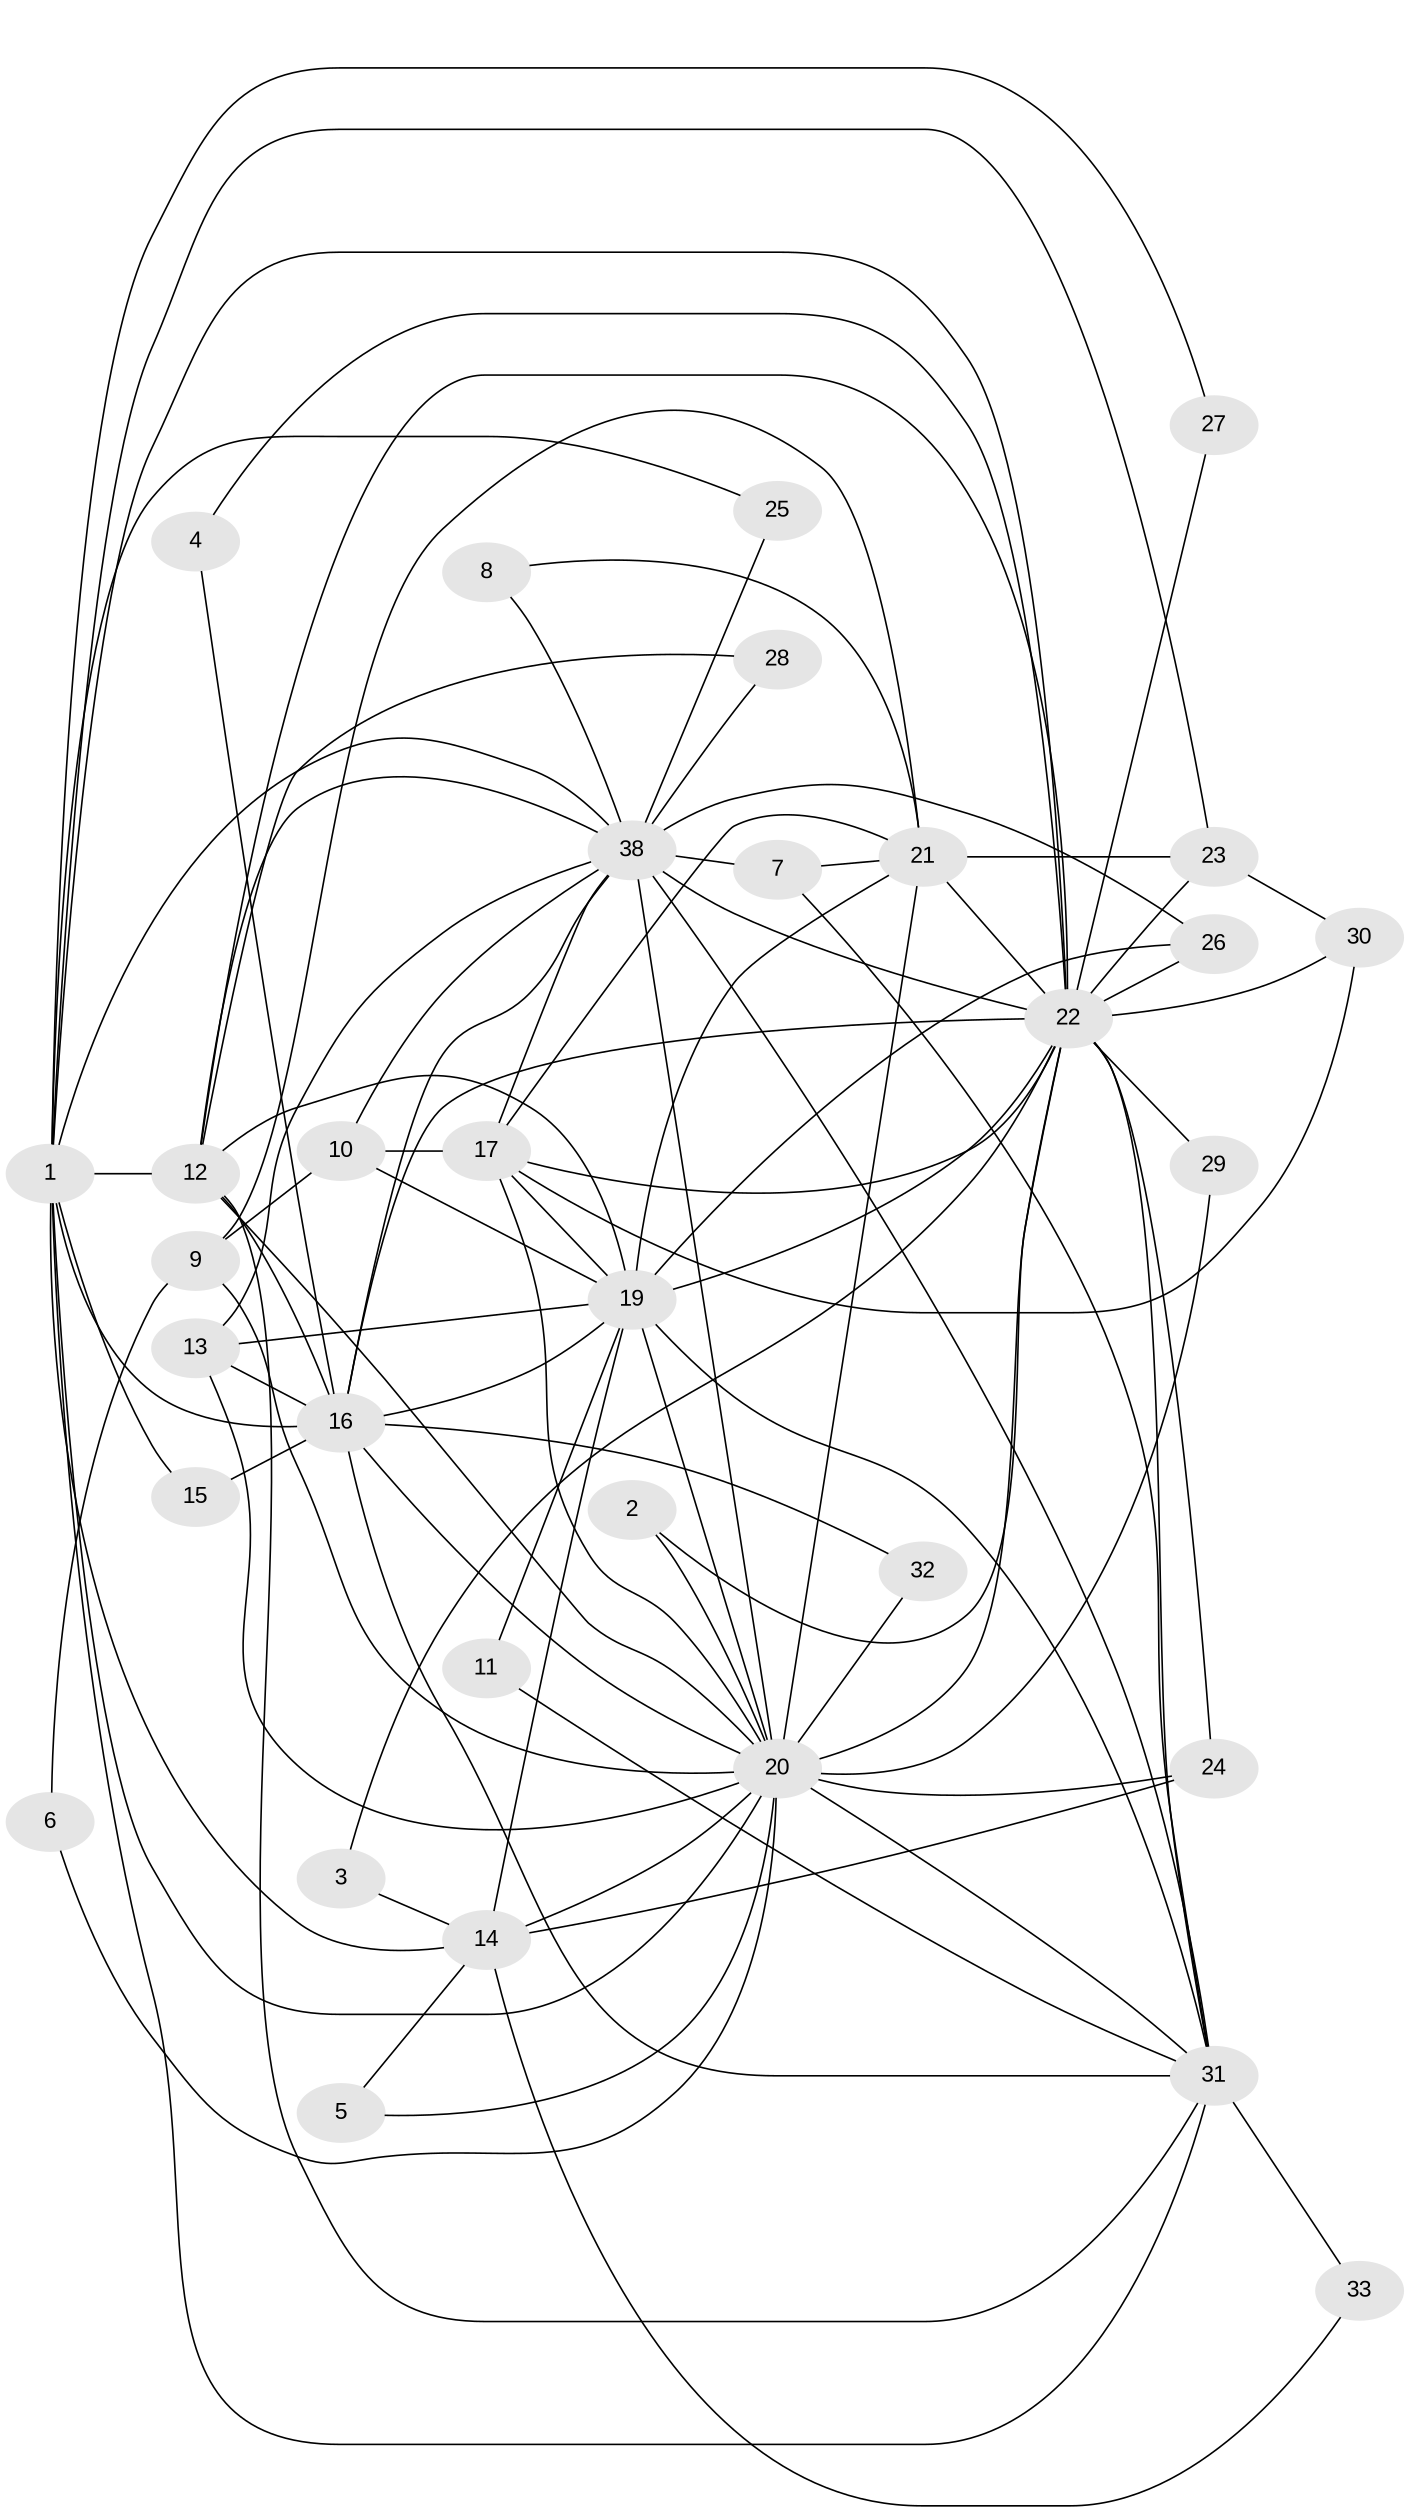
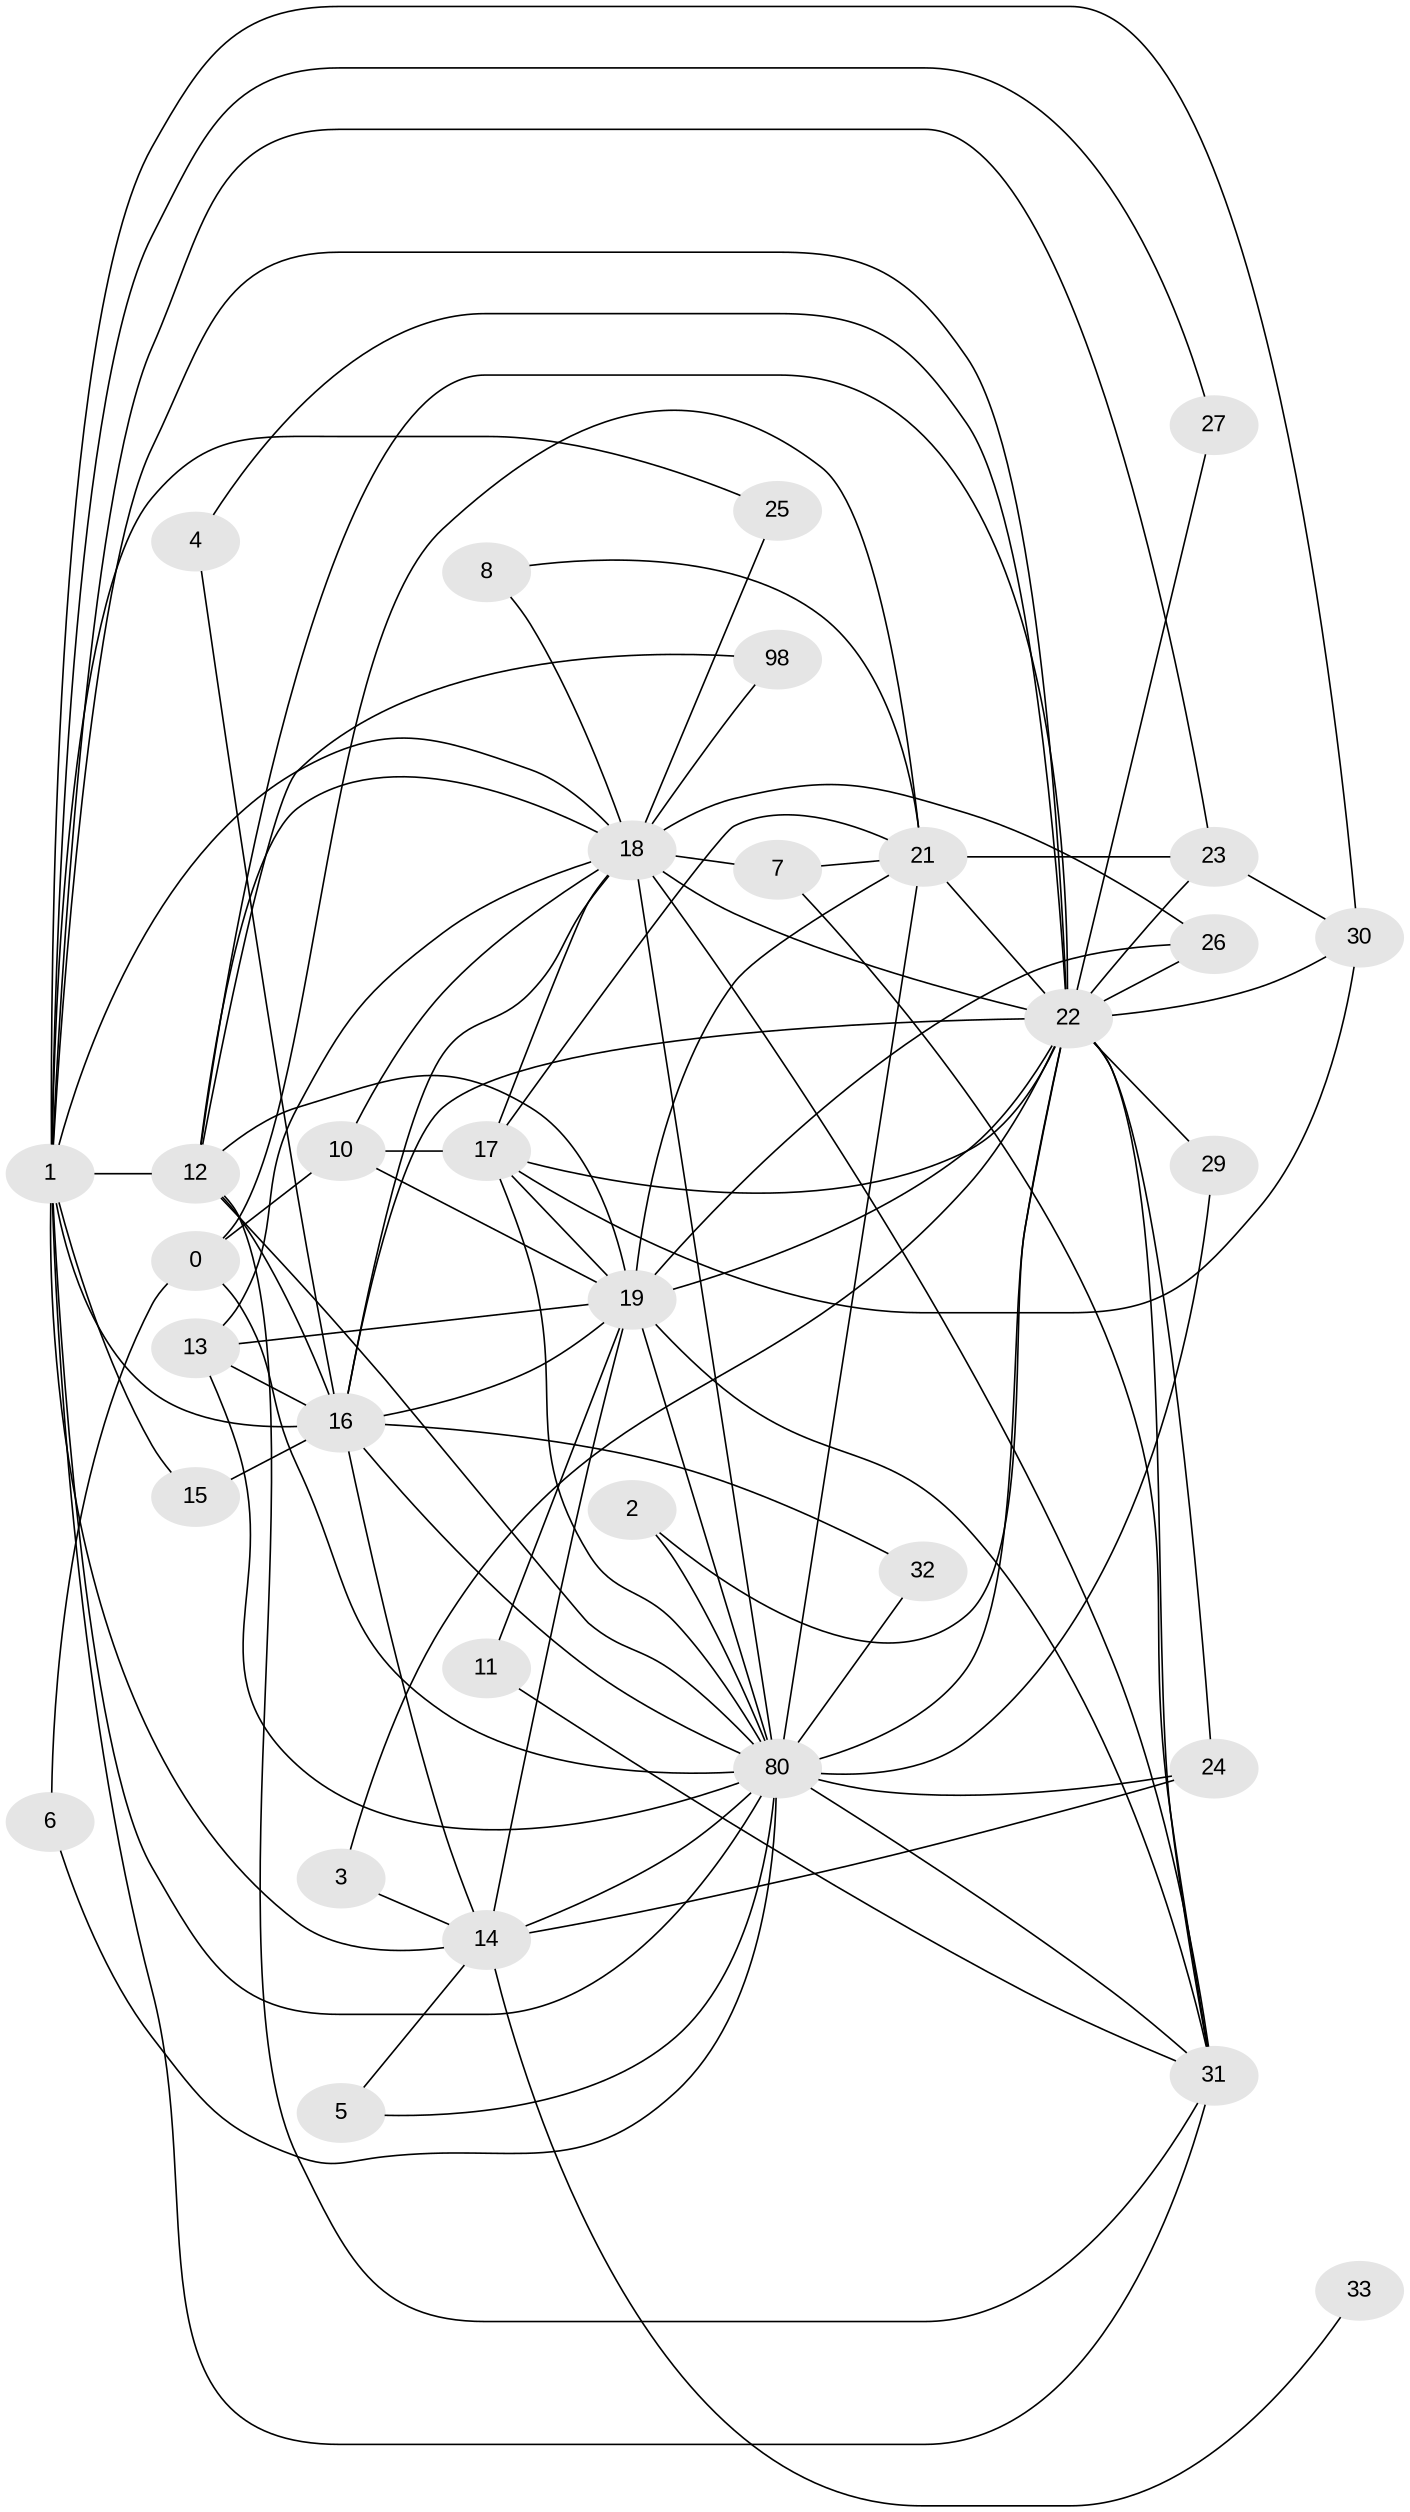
none -> (566, 6)
(778, 660) -> (778, 660)
(632, 850) -> (632, 850)
(196, 1261) -> (196, 1261)
(778, 1769) -> (778, 1769)
(593, 1996) -> (394, 1649)
(1287, 2183) -> none
